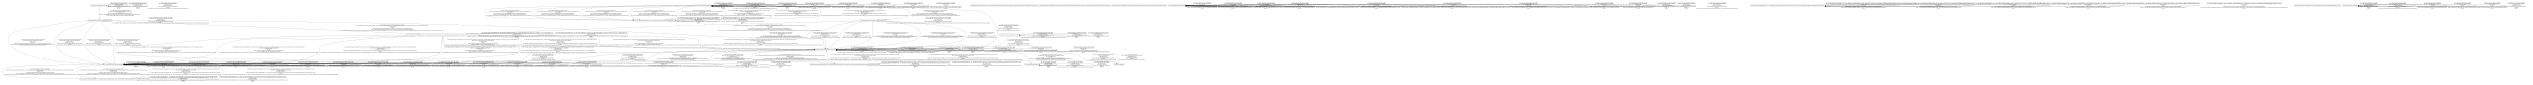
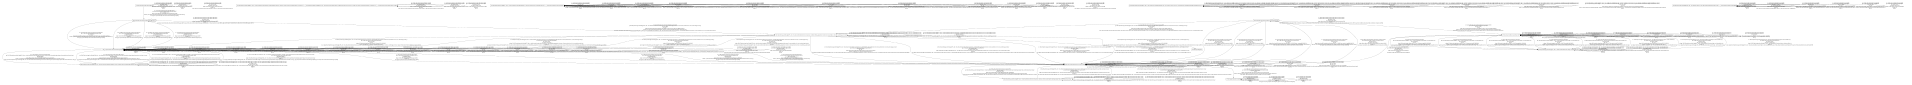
(870, 7) -> (1390, 26)
(472, 25) -> none
(960, 48) -> none
(989, 50) -> none
(1020, 51) -> none
